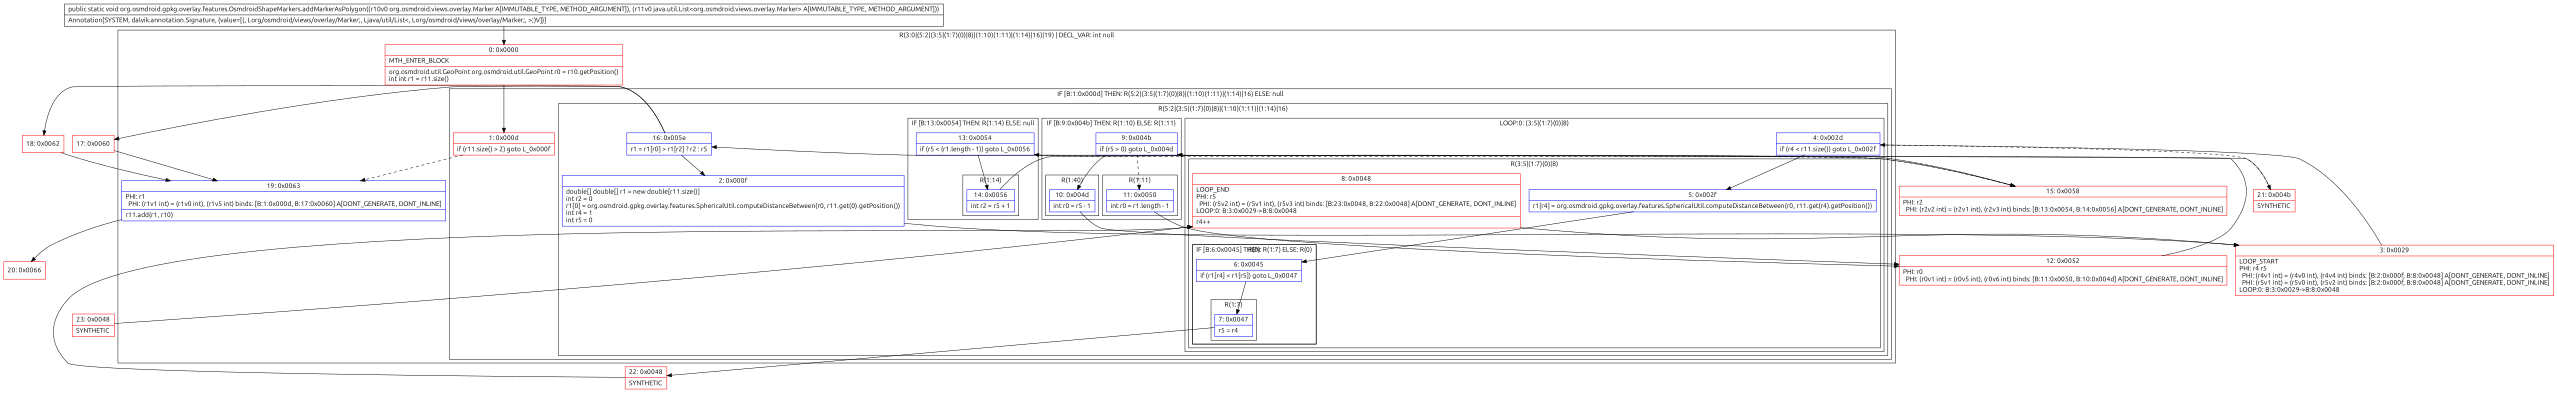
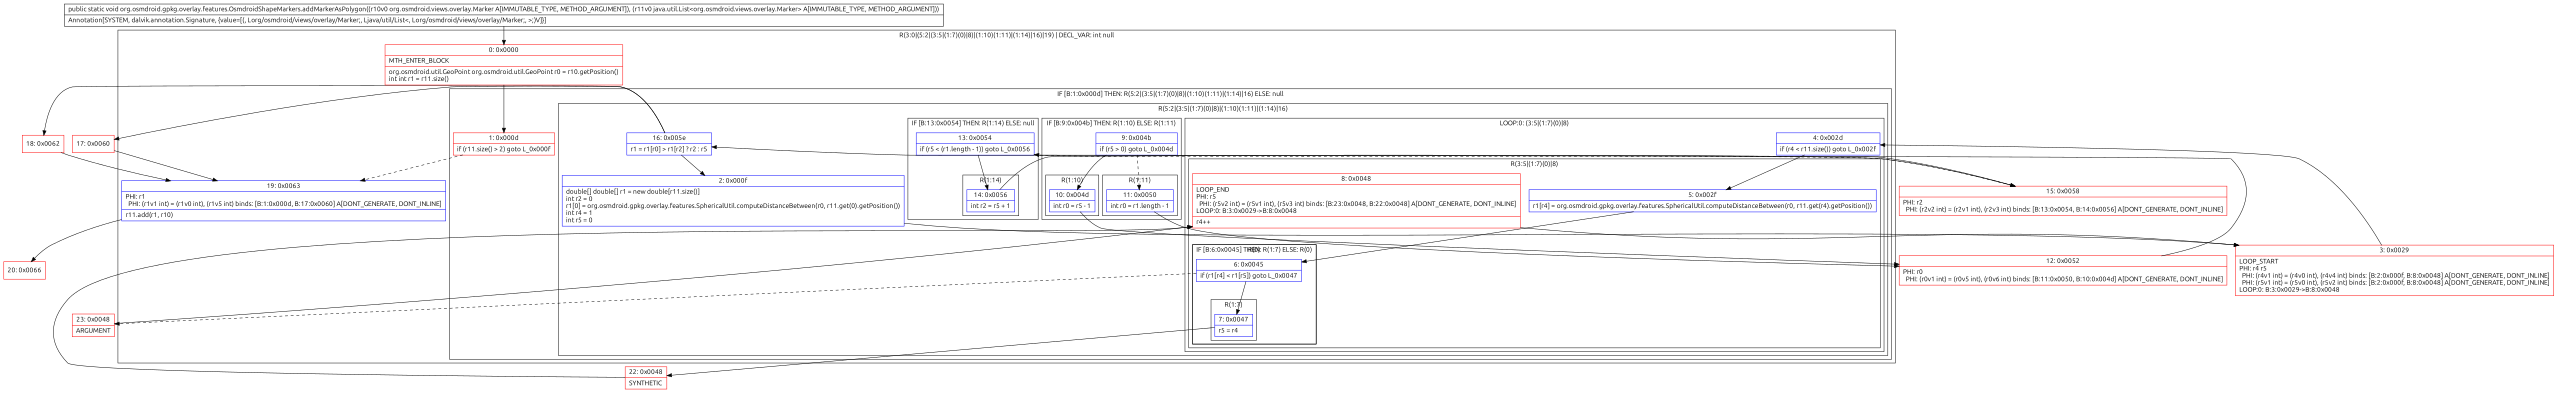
(1072, 180) -> (1072, 180)
(2274, 201) -> none
none -> (658, 299)
(93, 331) -> (93, 331)
